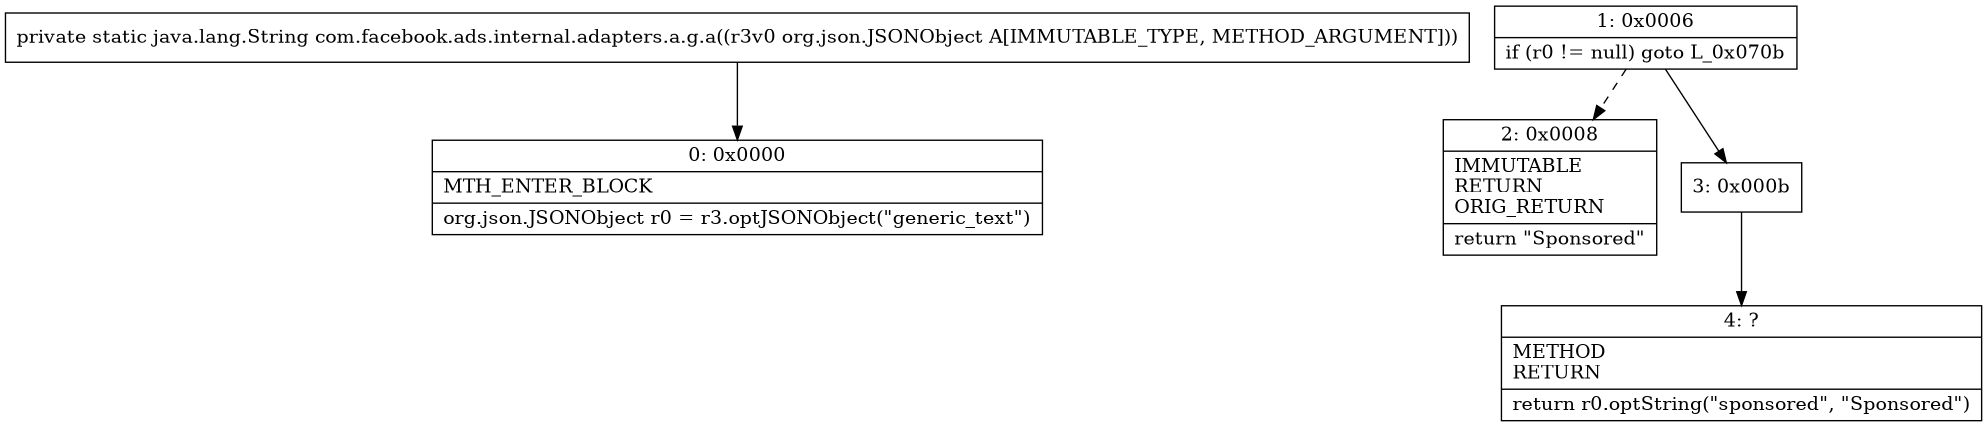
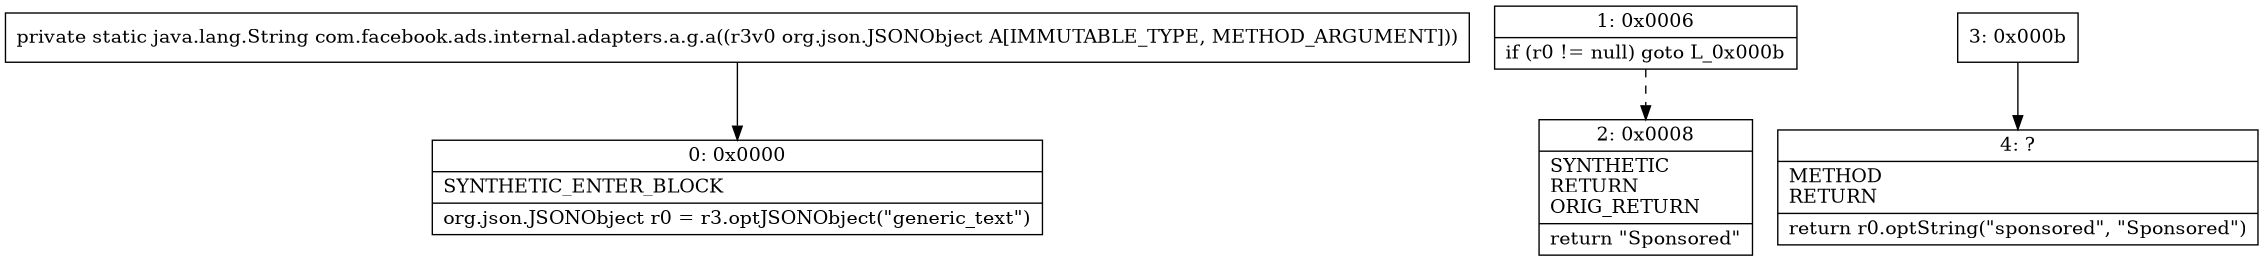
(1646, 53) -> (1646, 53)
(1692, 110) -> none
(1519, 166) -> (1610, 166)
(549, 187) -> (583, 187)
